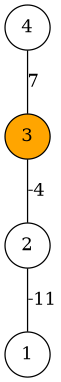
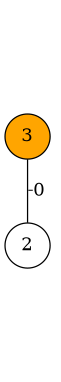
(28, 28) -> none
(36, 191) -> (36, 191)
(28, 355) -> none
